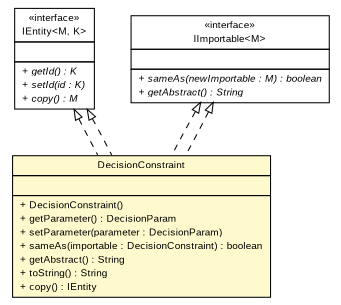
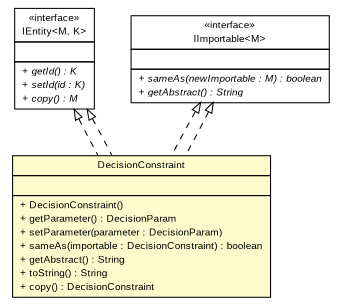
(59, 287) -> (88, 287)
